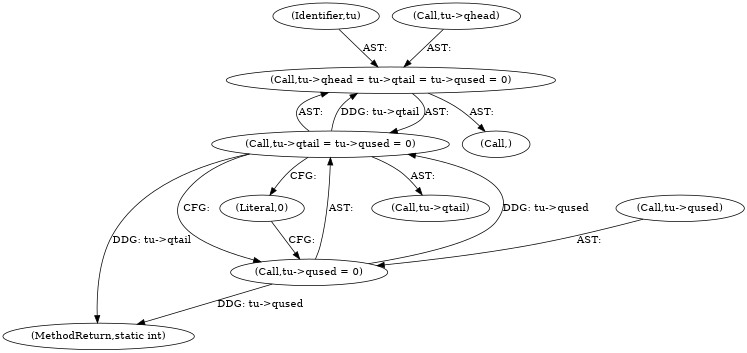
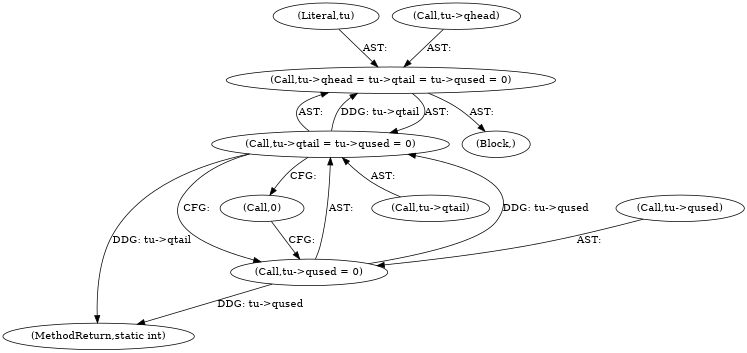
(326, 16) -> (326, 16)
(496, 144) -> (496, 144)
(397, 170) -> (372, 183)
(262, 208) -> (262, 208)
